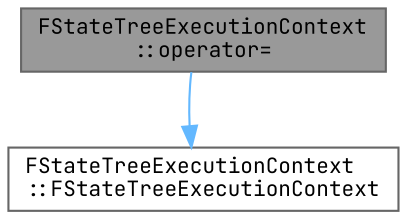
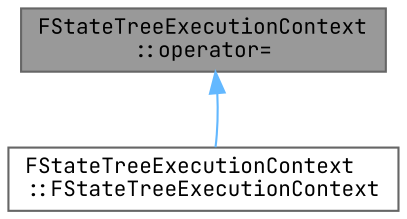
(189, 99) -> (218, 120)
